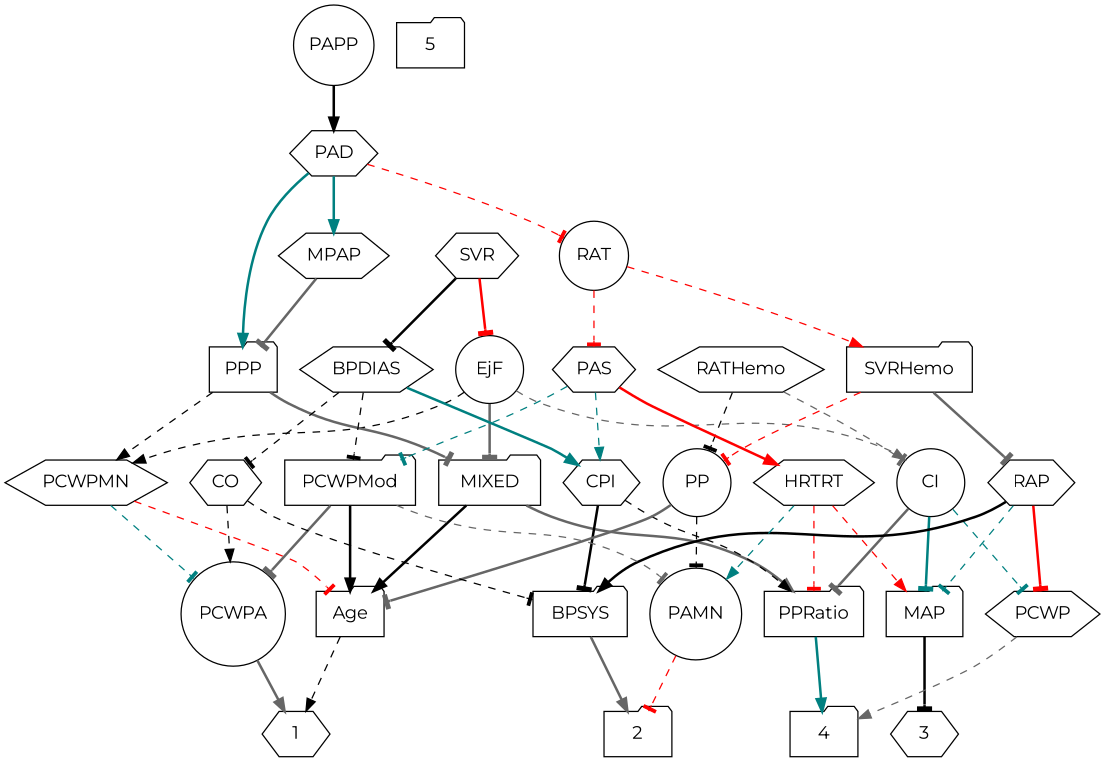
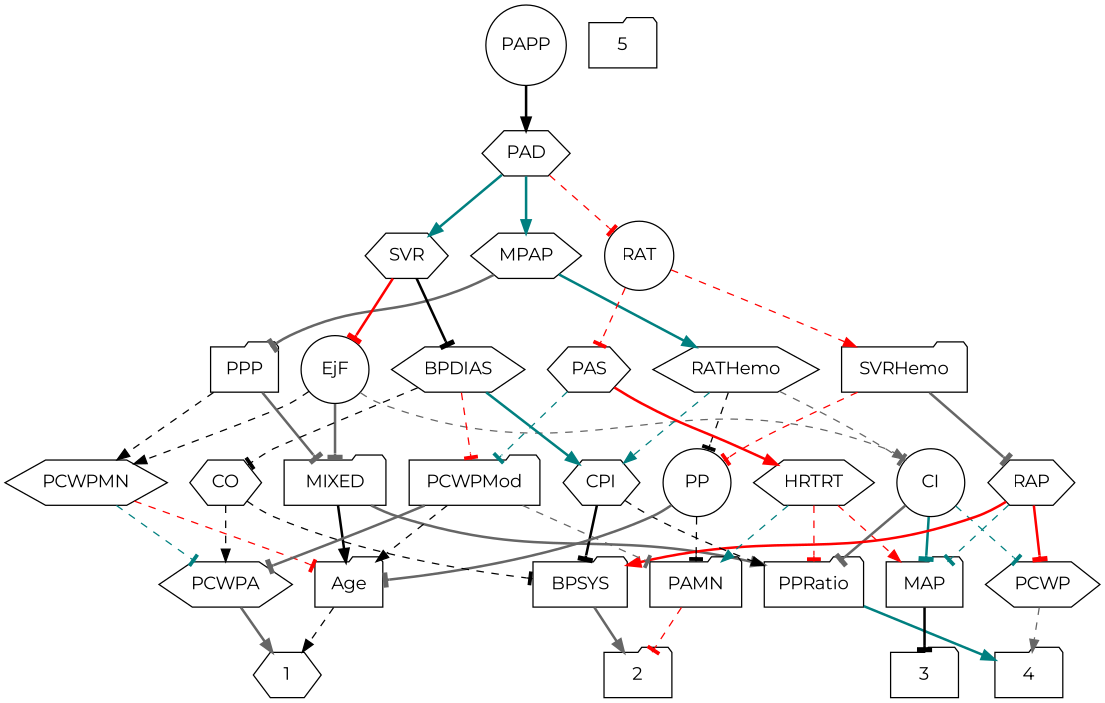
(257, 245) -> (471, 201)
none -> (625, 309)
(359, 420) -> (465, 418)
(598, 427) -> (662, 432)
(805, 534) -> (826, 544)
(350, 537) -> (415, 531)
(233, 614) -> (226, 584)
(696, 614) -> (696, 584)
(925, 734) -> (925, 675)
